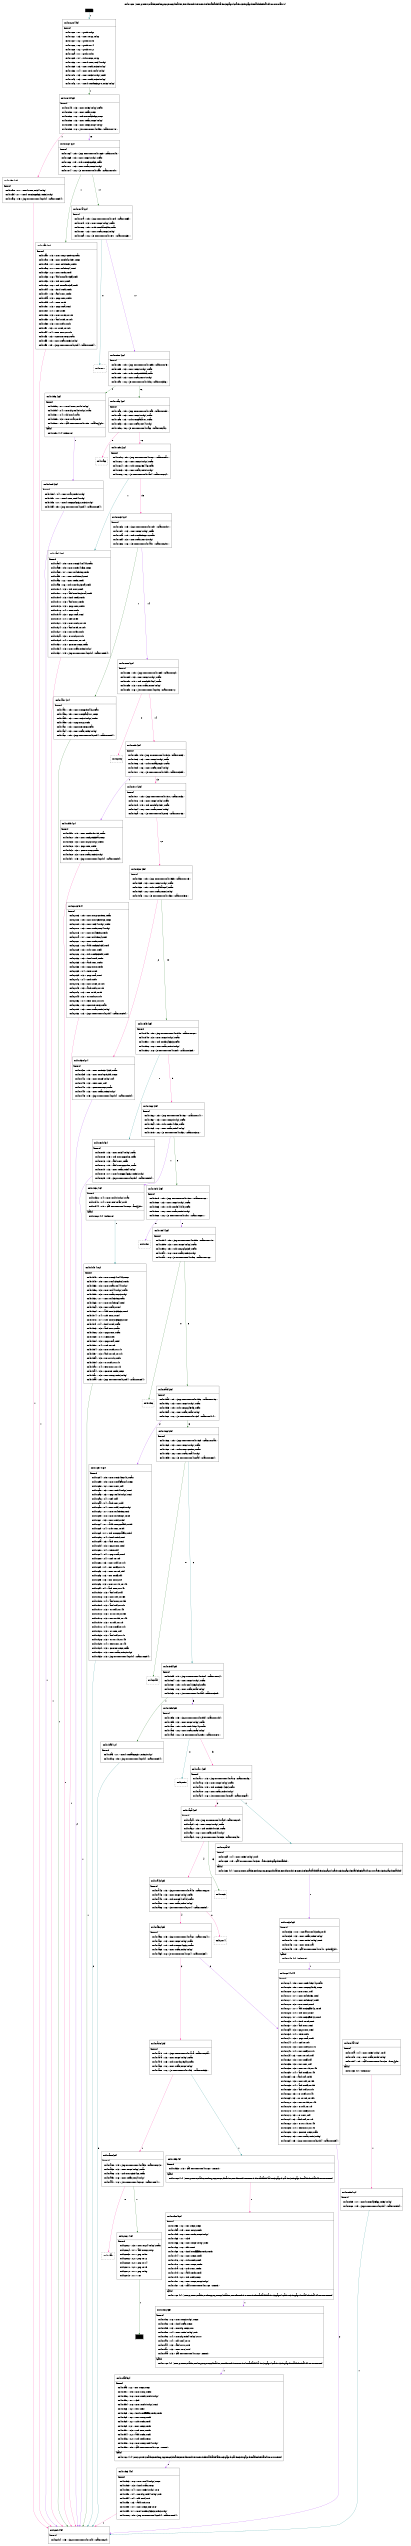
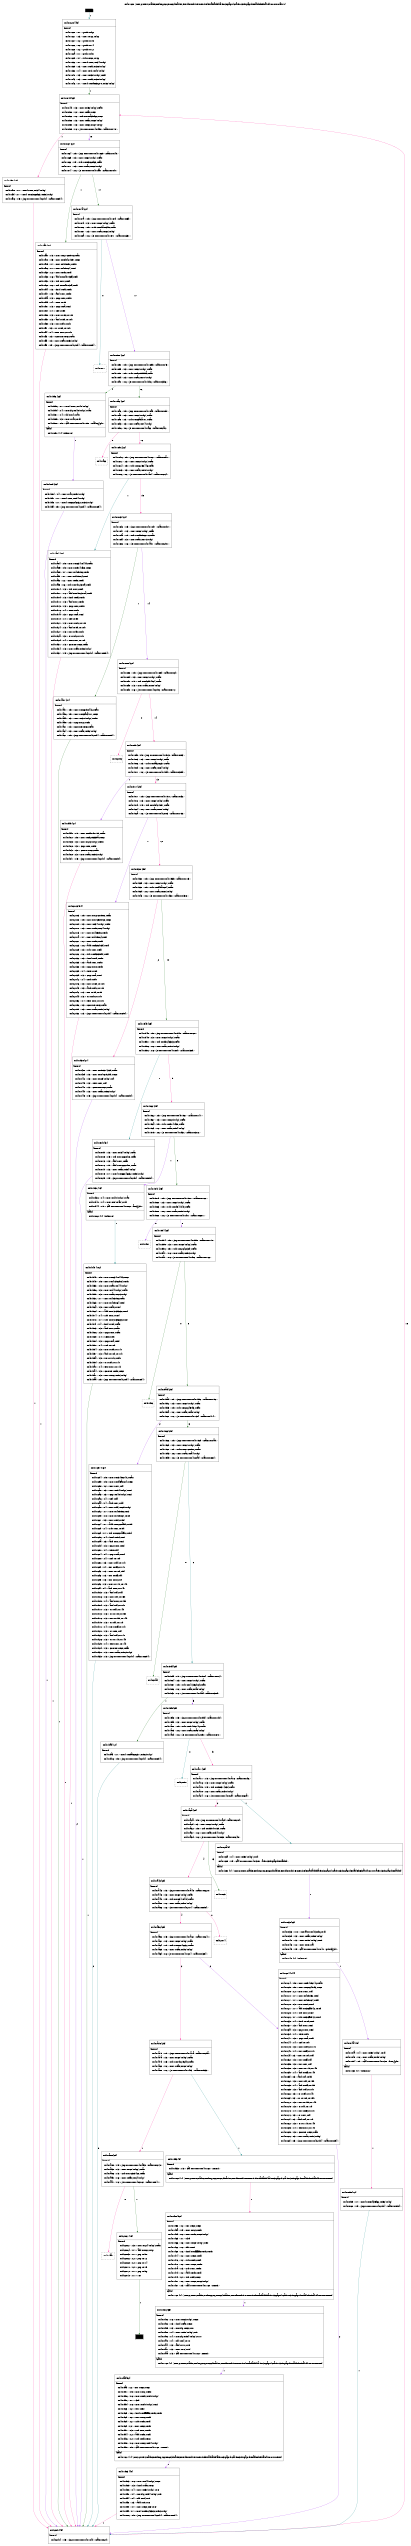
none -> (131, 859)
none -> (405, 1335)
(309, 1966) -> (356, 1999)
